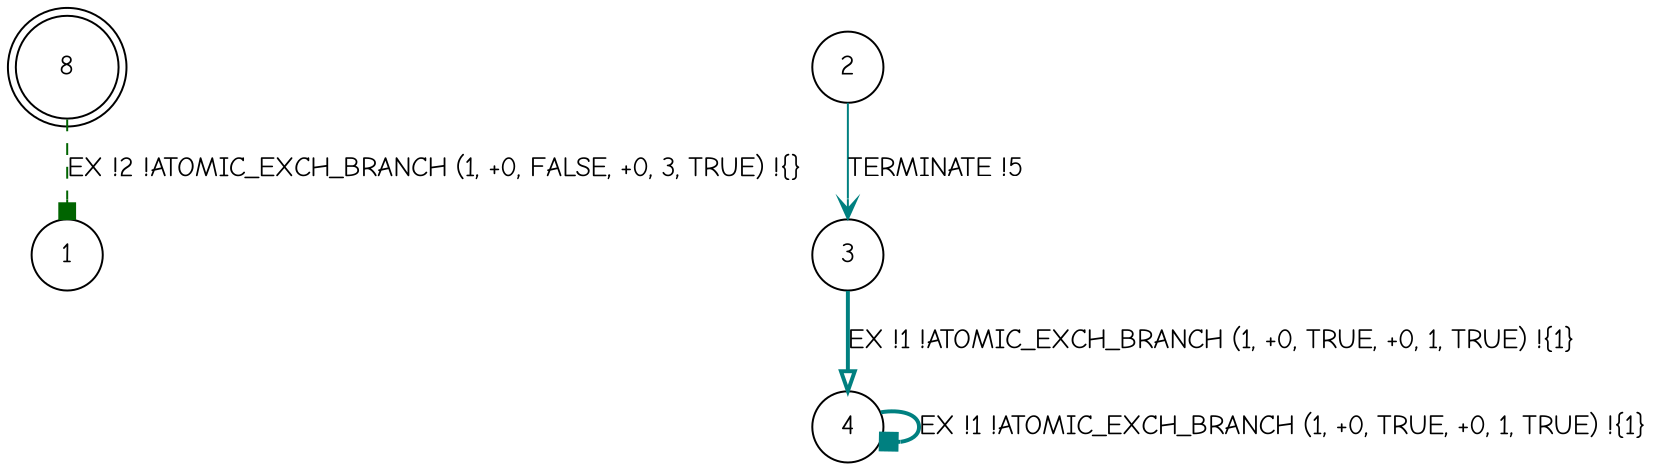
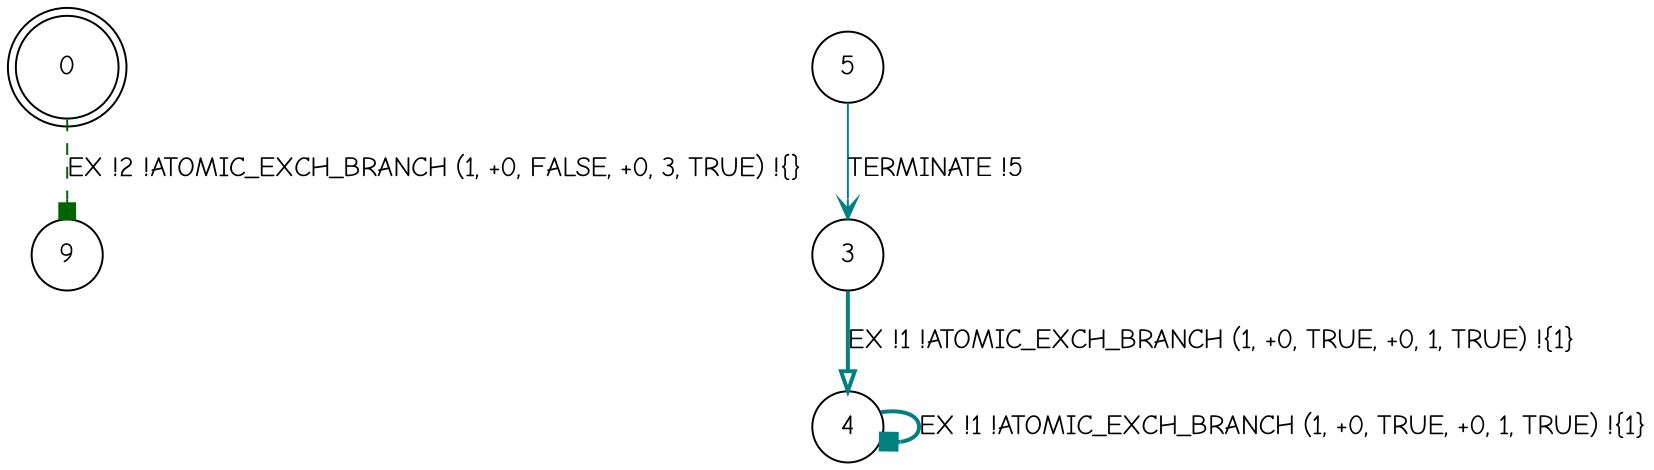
(67, 67) -> (67, 67)
(848, 67) -> (848, 67)
(67, 255) -> (67, 255)
